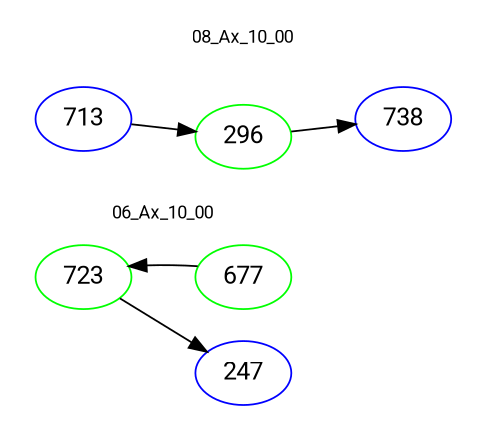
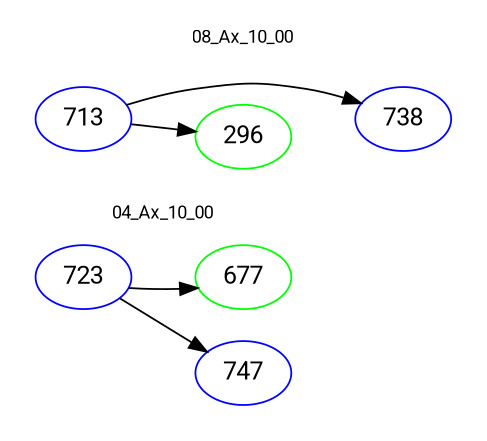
(315, 129) -> (235, 84)
(163, 214) -> (163, 214)
(172, 265) -> (154, 289)
(83, 277) -> (83, 277)
(243, 373) -> (243, 373)
